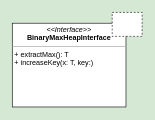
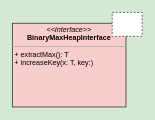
(69, 65) -> (69, 65)
